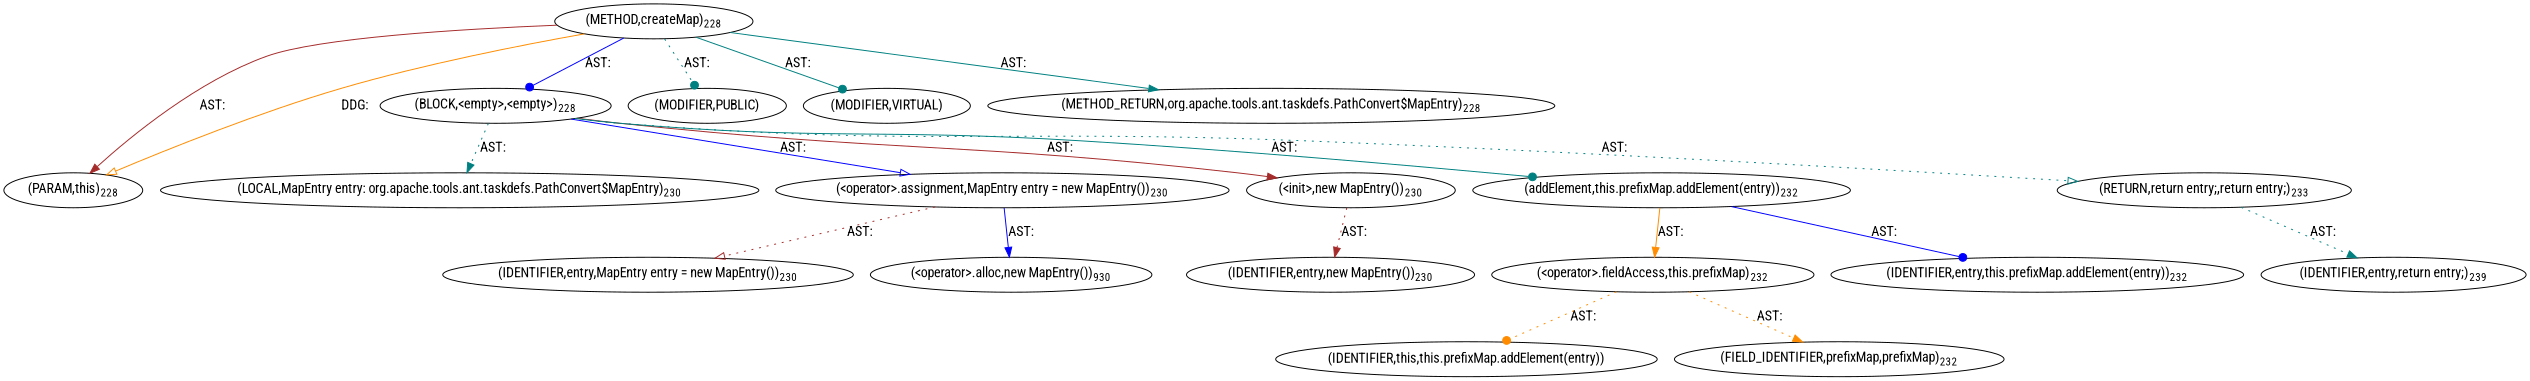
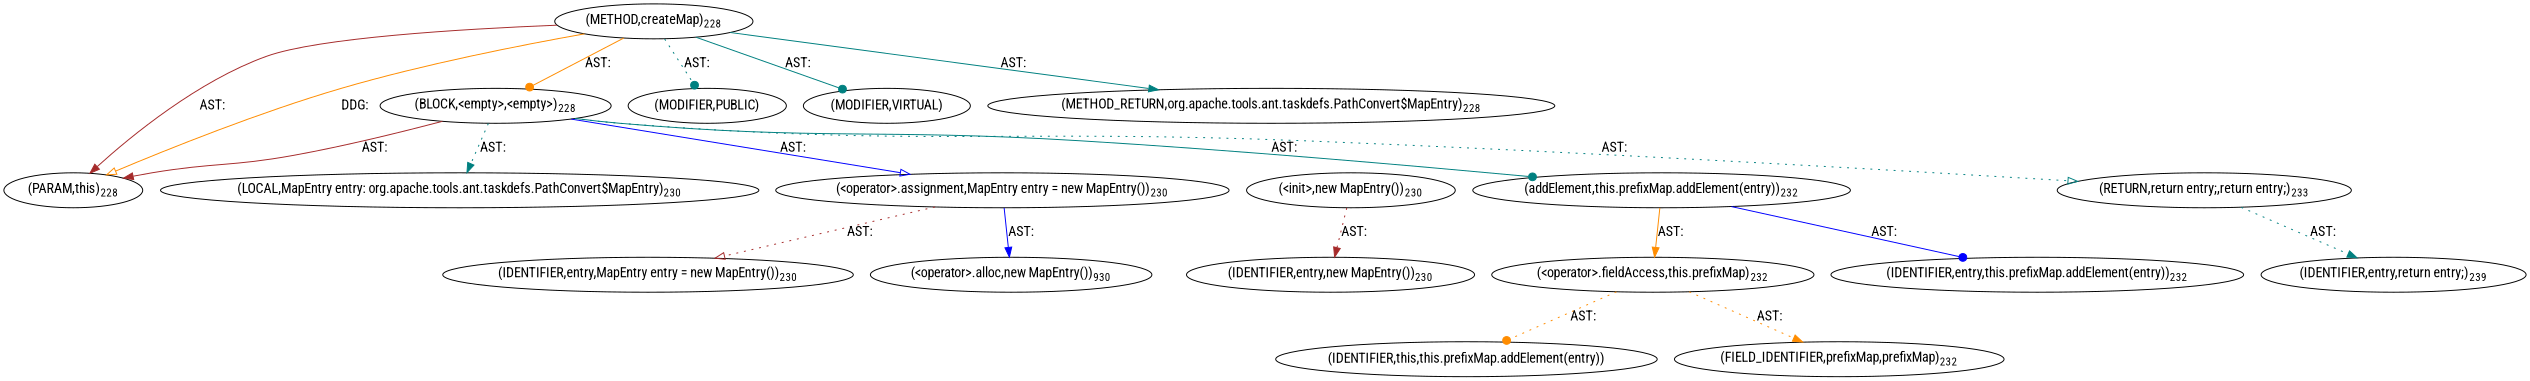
(579, 62) -> (579, 62)
(922, 147) -> (289, 156)
